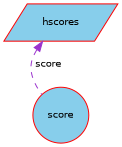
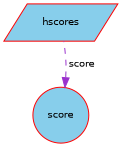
(31, 73) -> (66, 59)
